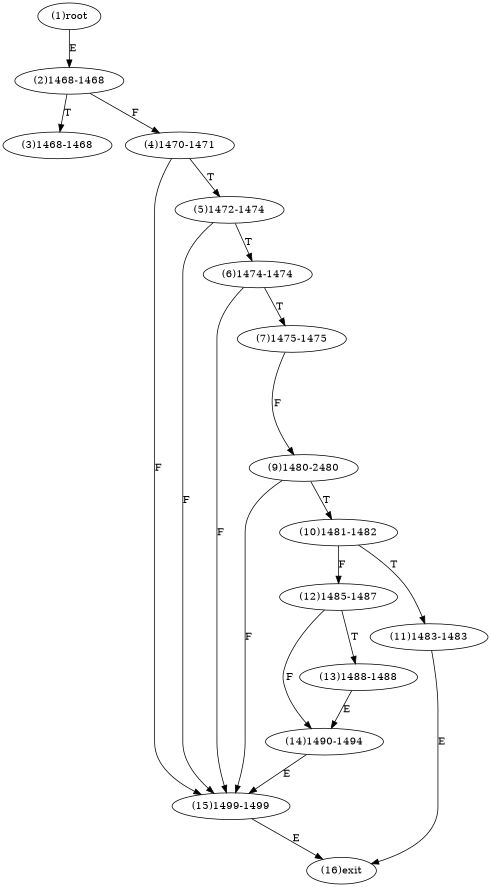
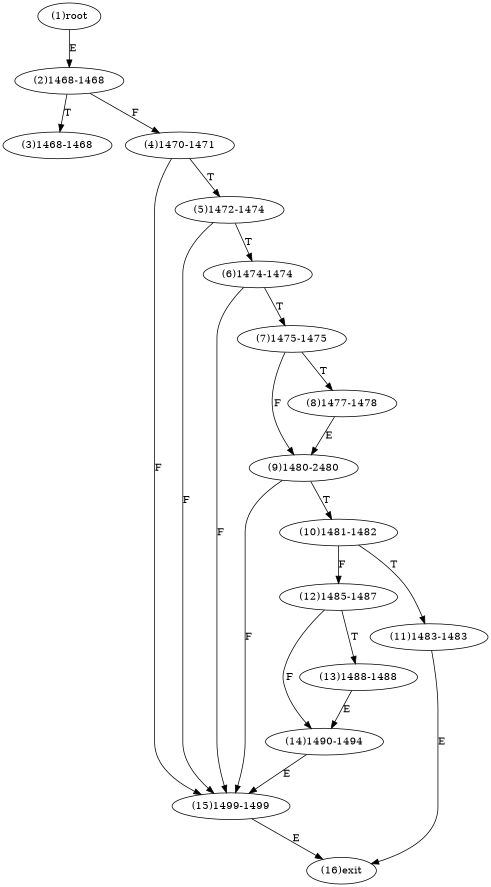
none -> (342, 403)
